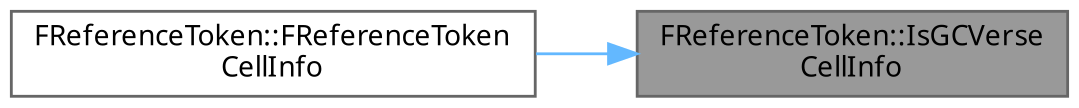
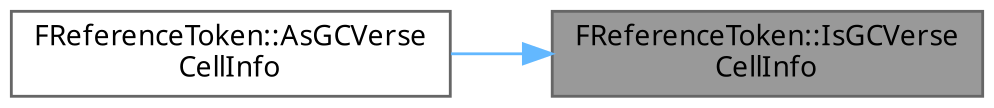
(273, 54) -> (231, 54)
